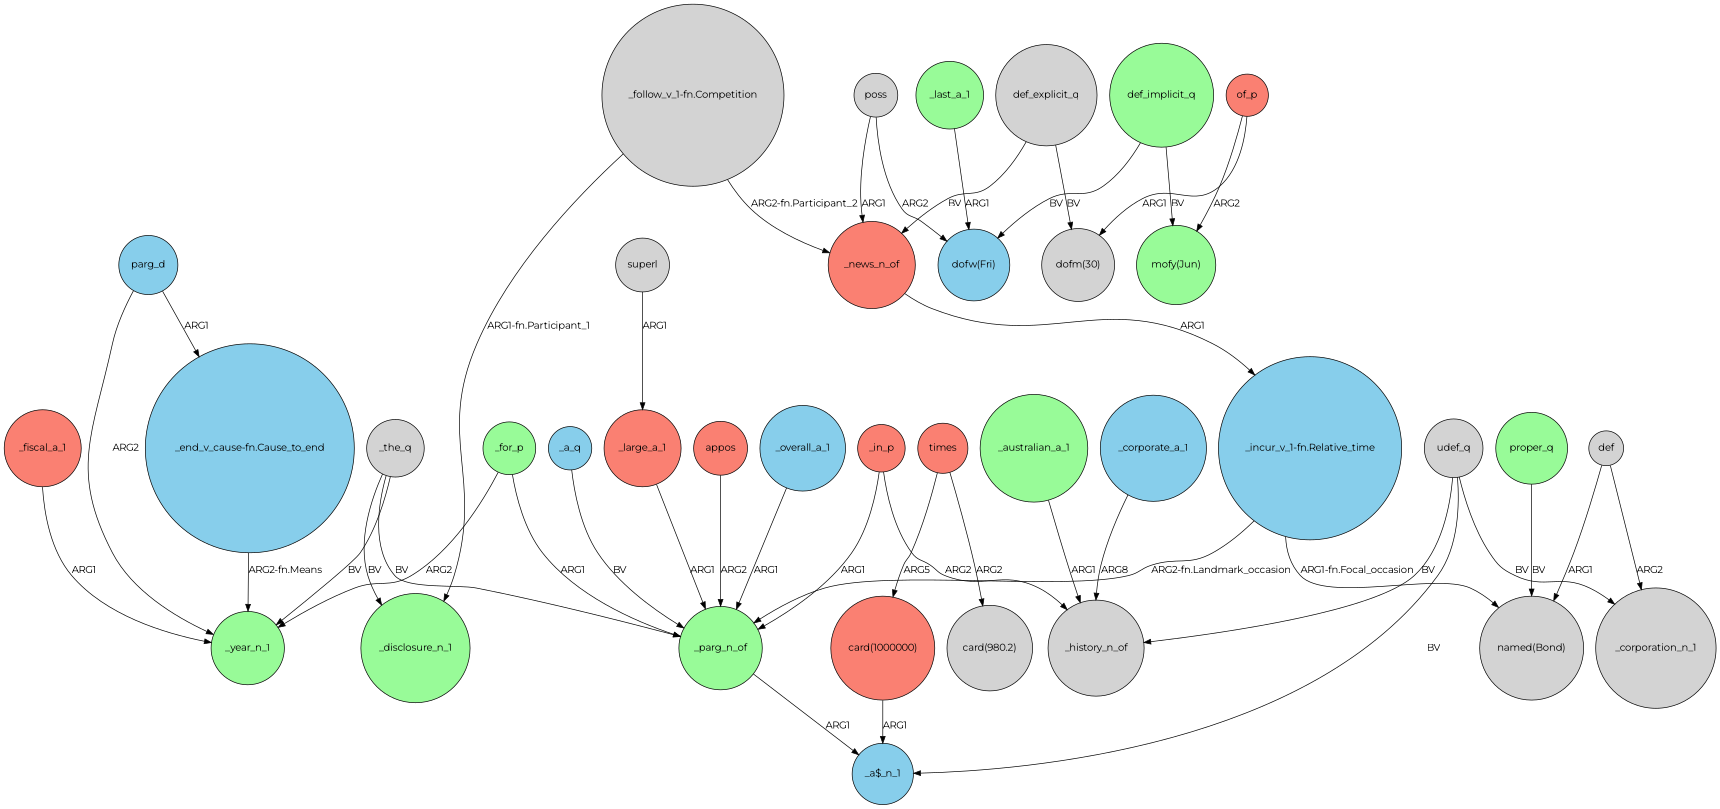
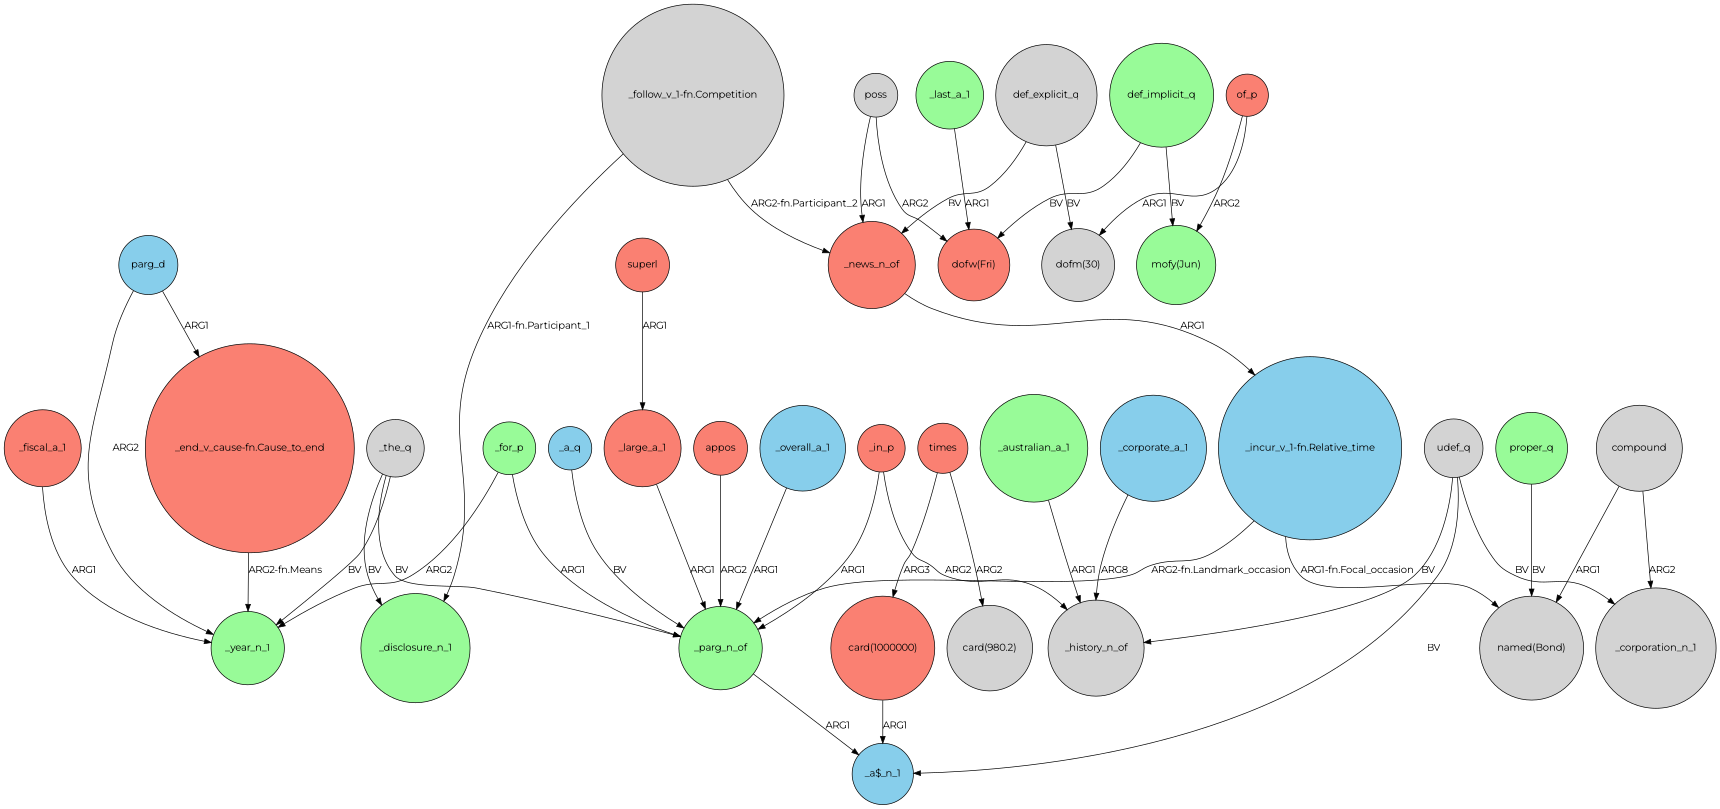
(643, 265) -> (643, 265)
(974, 265) -> (974, 265)
(250, 448) -> (250, 448)
(1606, 448) -> (1639, 448)
(917, 570) -> (917, 570)
